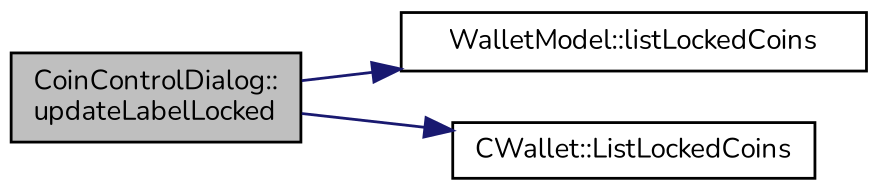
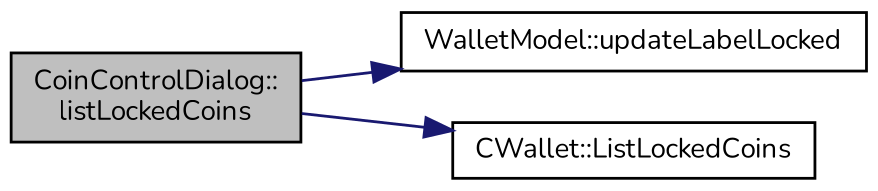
(634, 42) -> (634, 42)
(156, 98) -> (156, 98)
